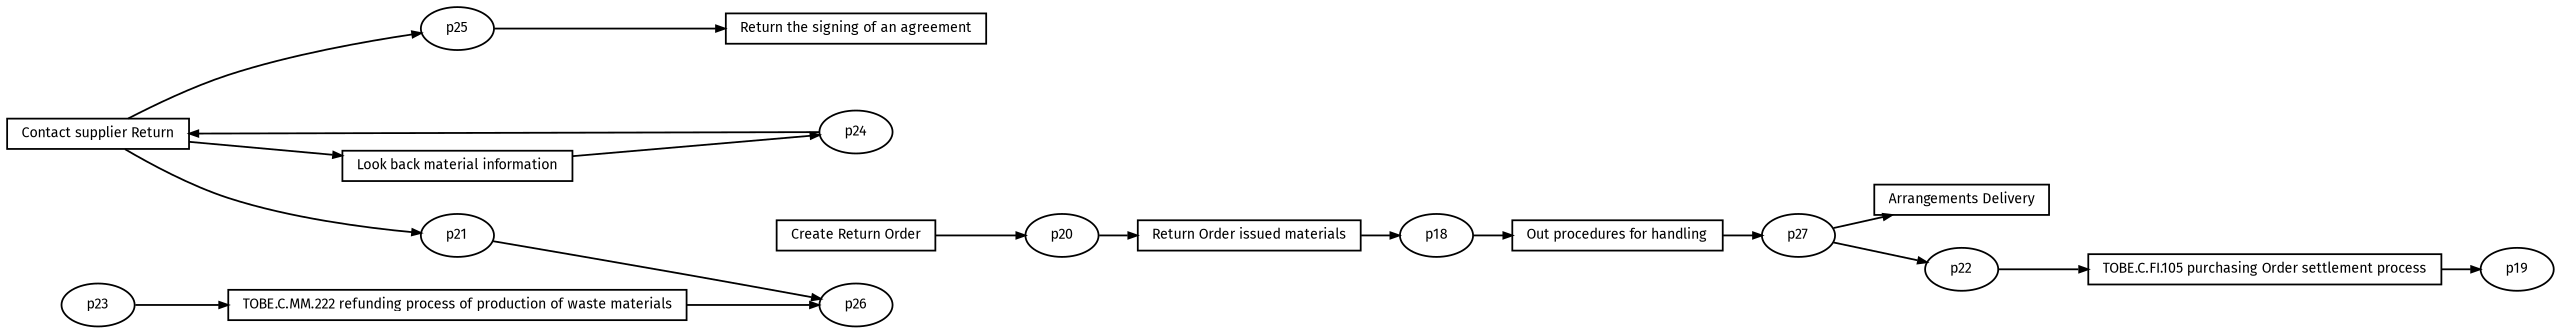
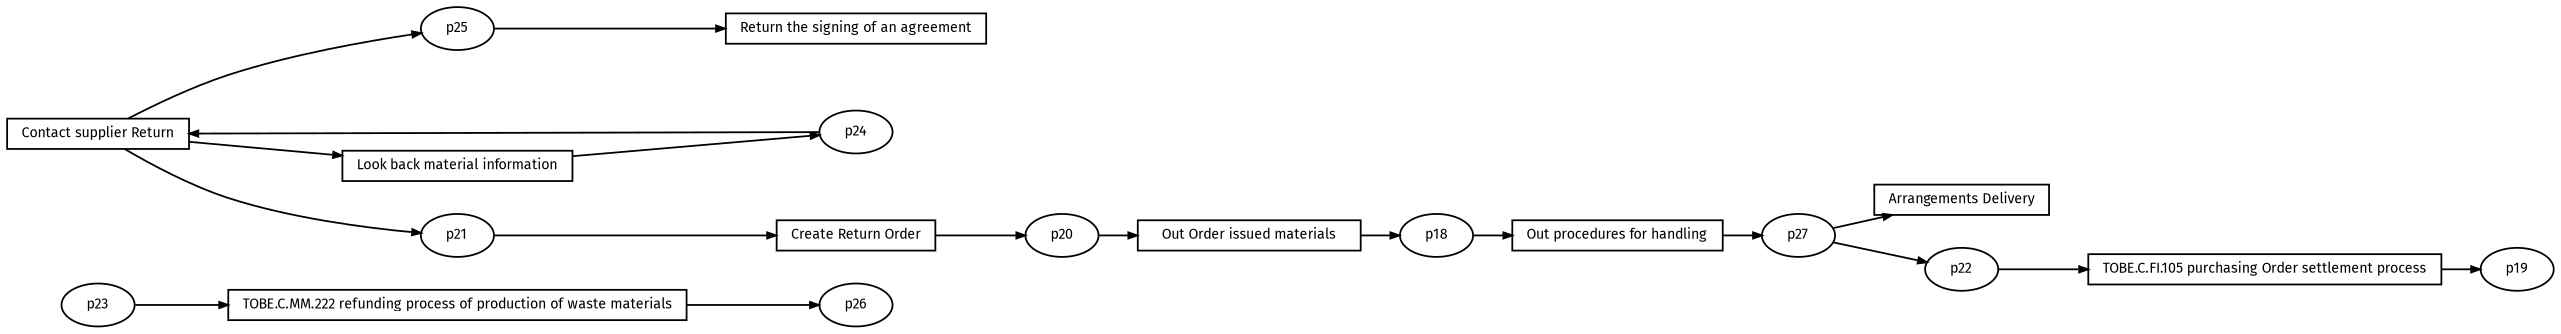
(1249, 235) -> (1249, 235)
(652, 269) -> (631, 235)
